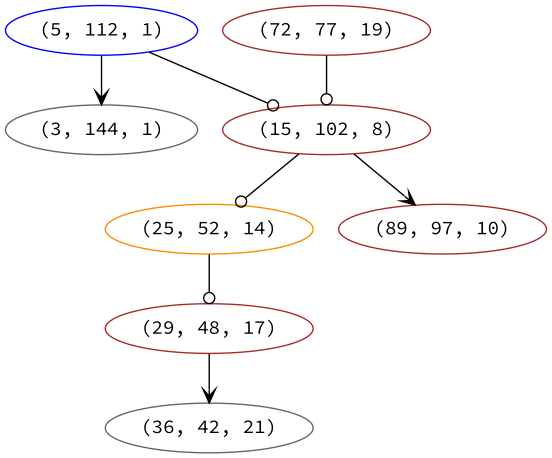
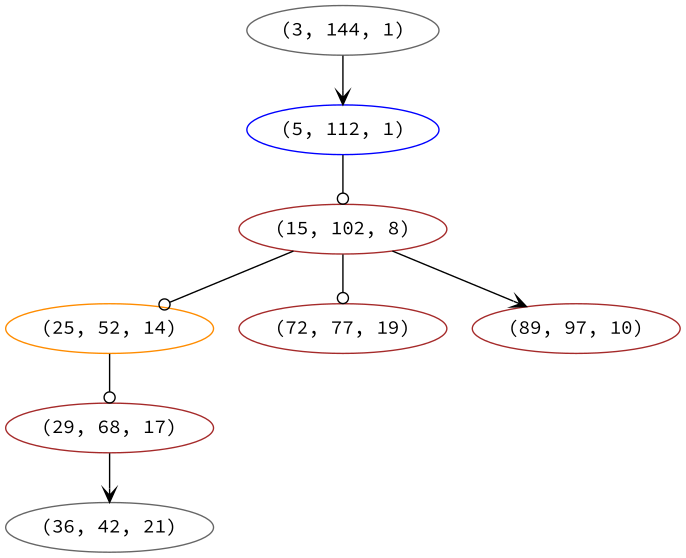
(102, 73) -> (343, 73)
(327, 75) -> (343, 273)
(209, 329) -> (110, 428)
